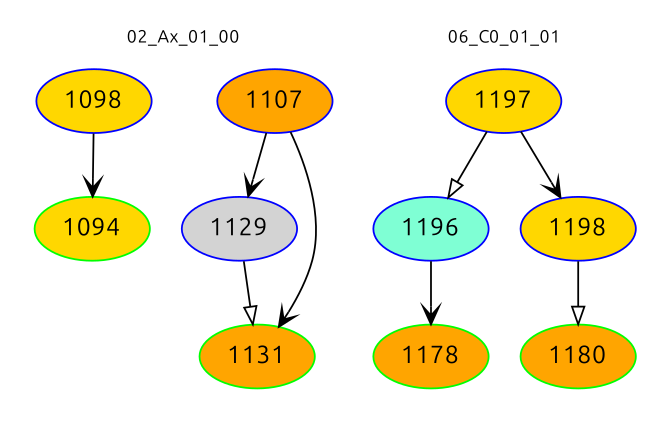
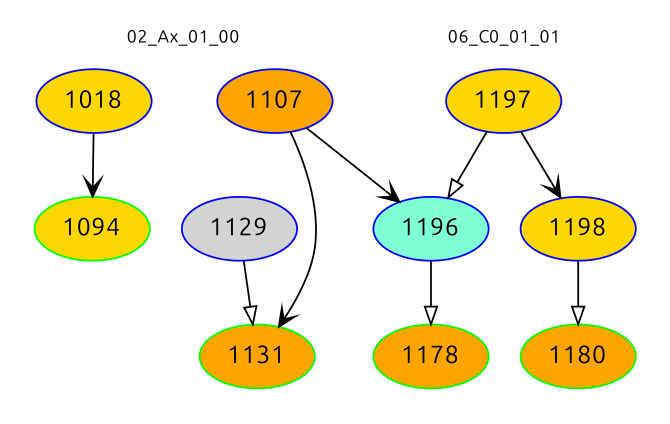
(94, 101) -> (94, 101)
(260, 156) -> (334, 150)
(431, 284) -> (431, 284)
